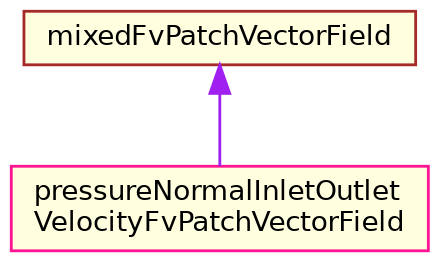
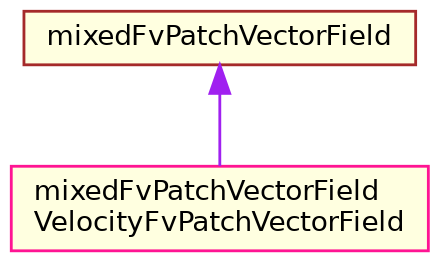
(220, 209) -> (220, 209)
